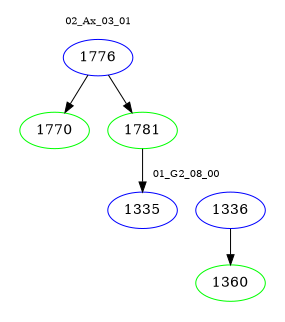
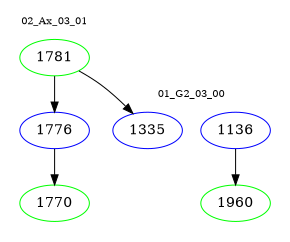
(117, 89) -> (55, 89)
(187, 174) -> (192, 95)
(231, 210) -> (236, 130)
(231, 283) -> (236, 203)
